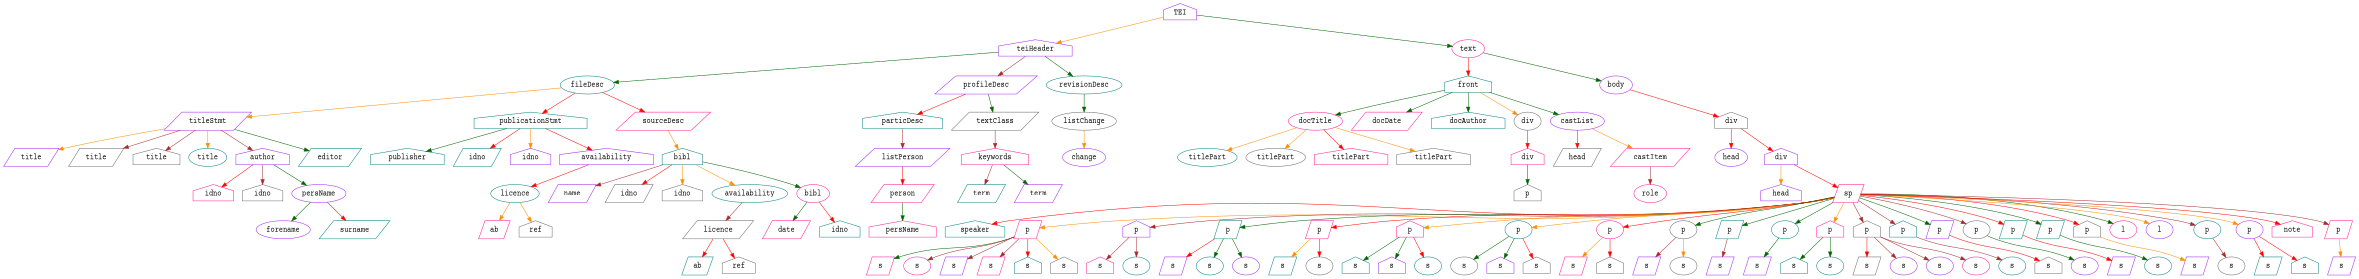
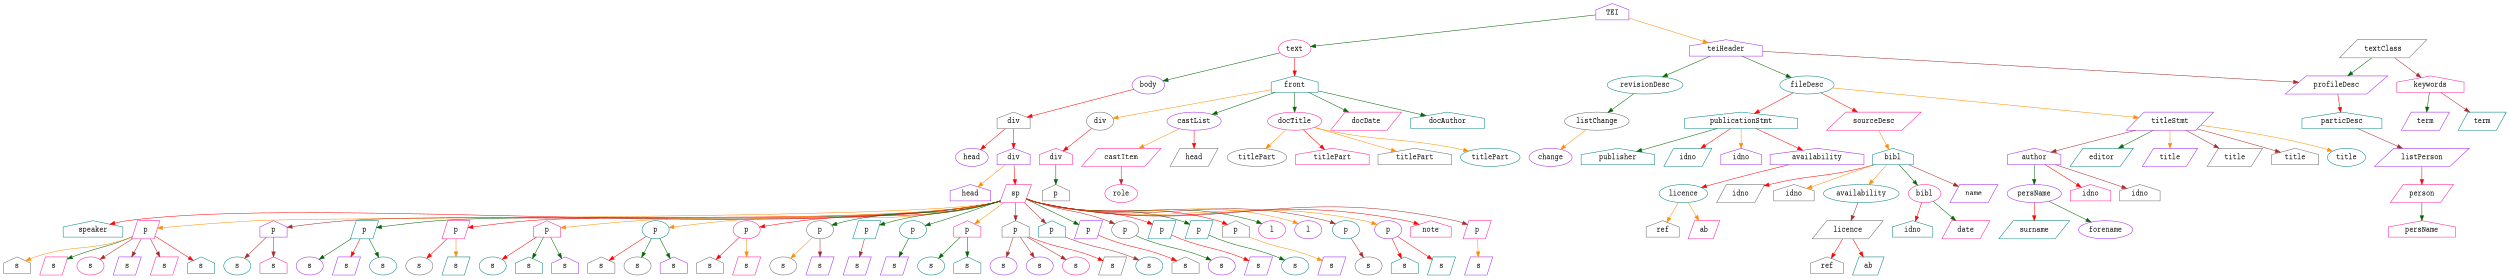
(990, 101) -> (2362, 65)
